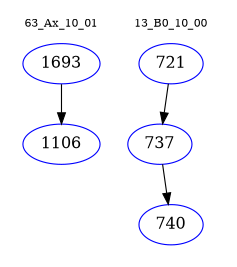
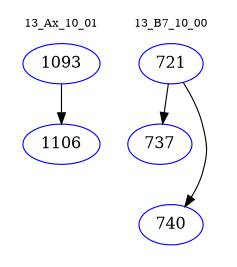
(61, 24) -> (61, 24)
(171, 24) -> (171, 24)
(61, 64) -> (61, 64)
(165, 179) -> (206, 139)
